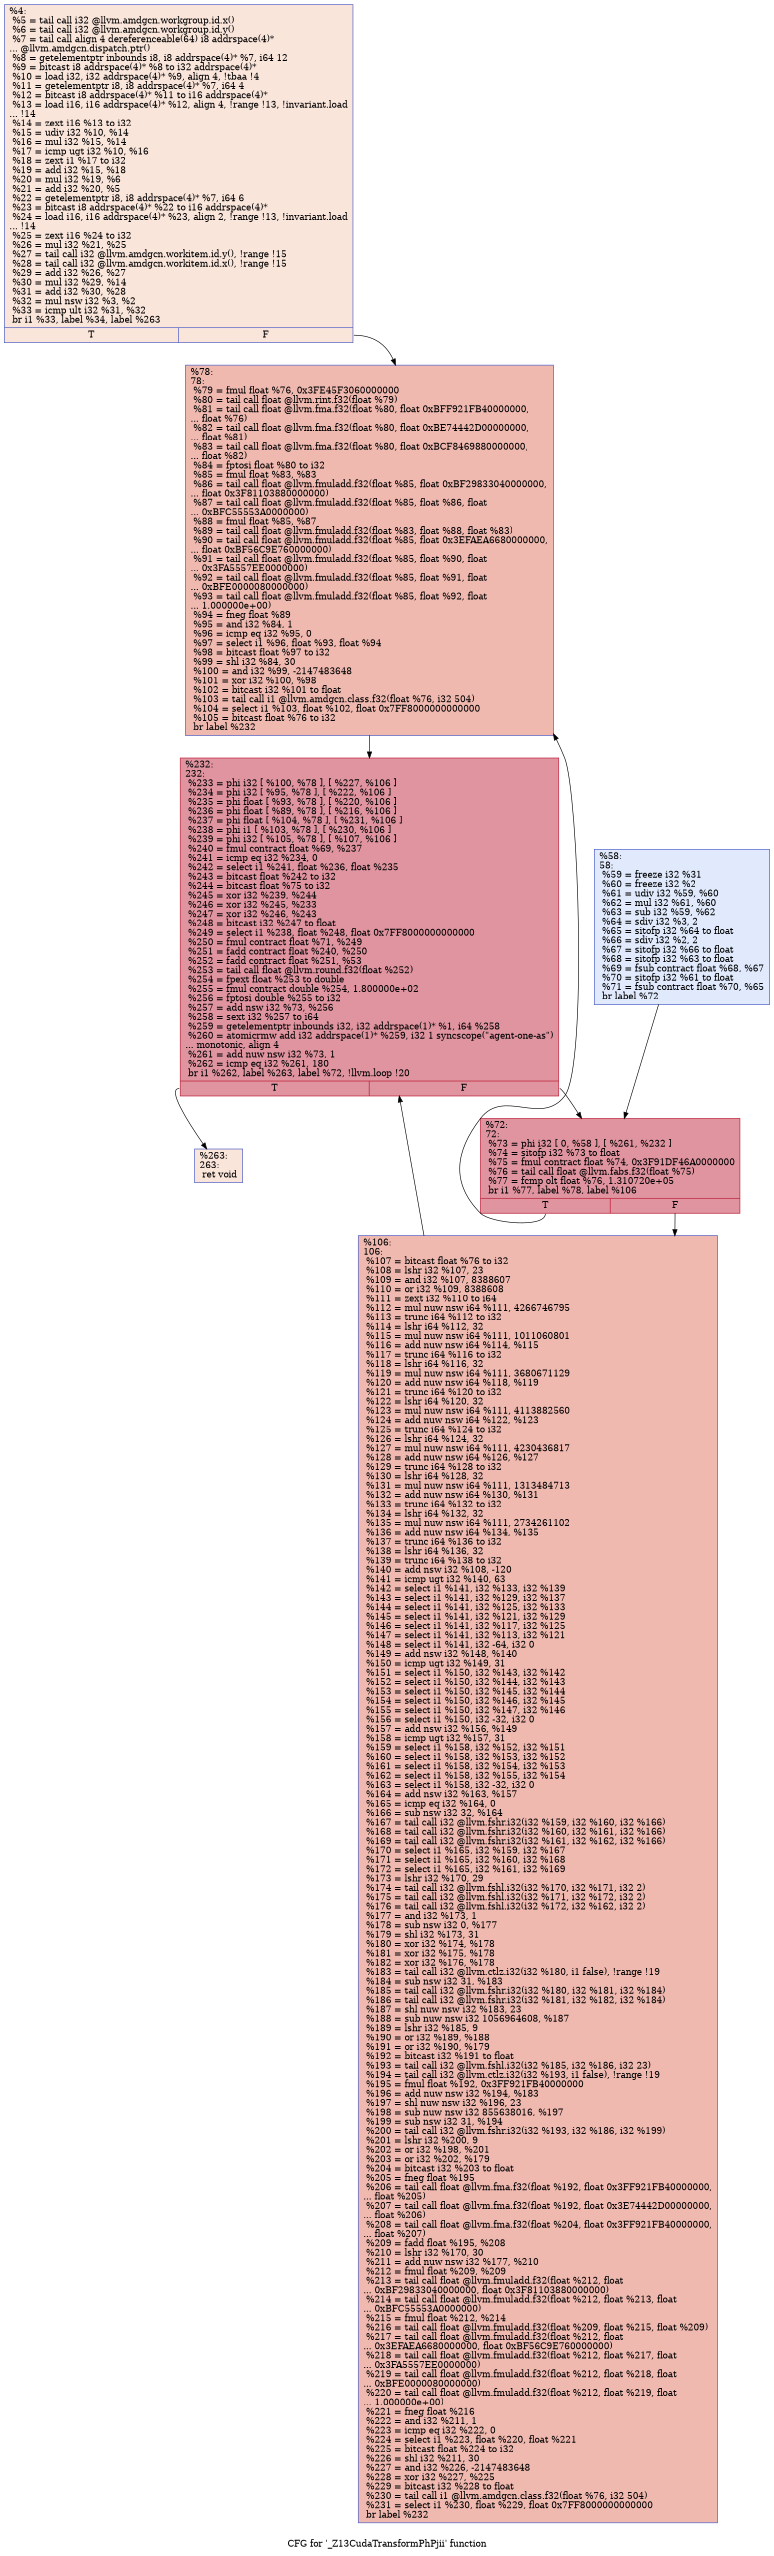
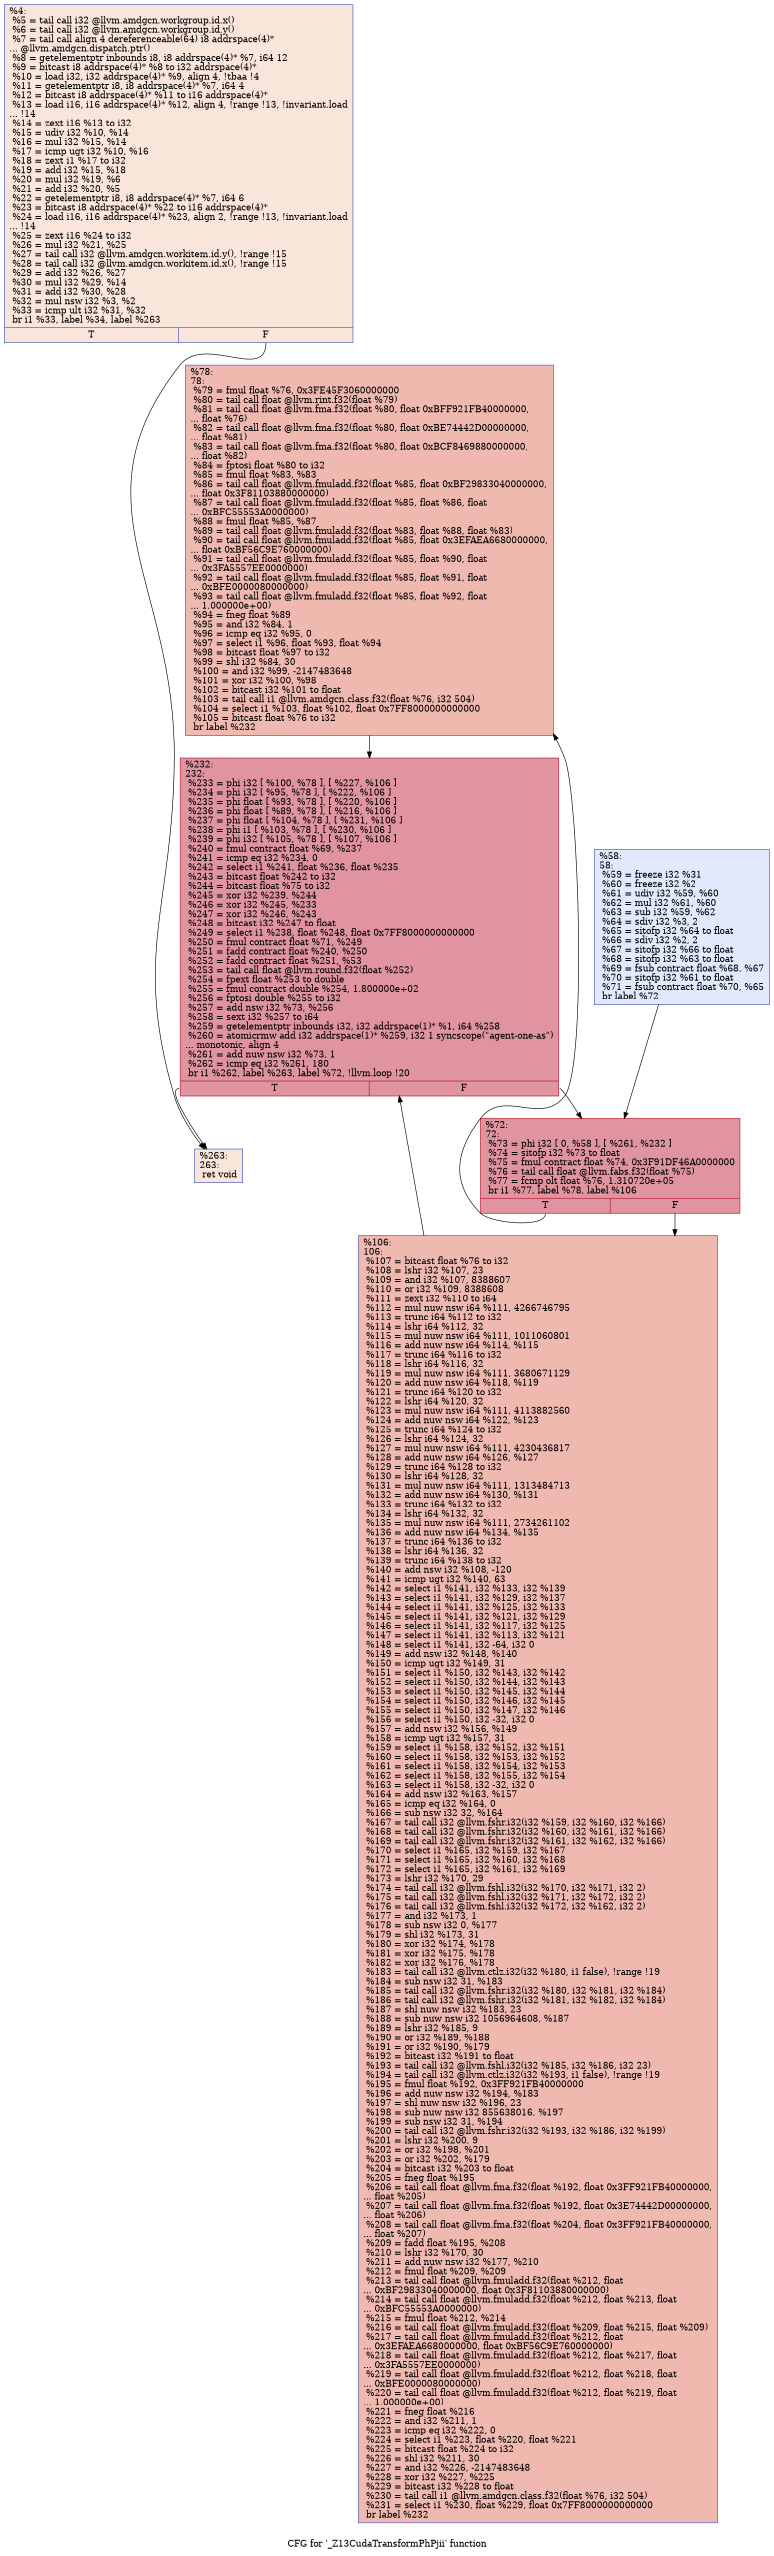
(377, 341) -> (171, 702)
